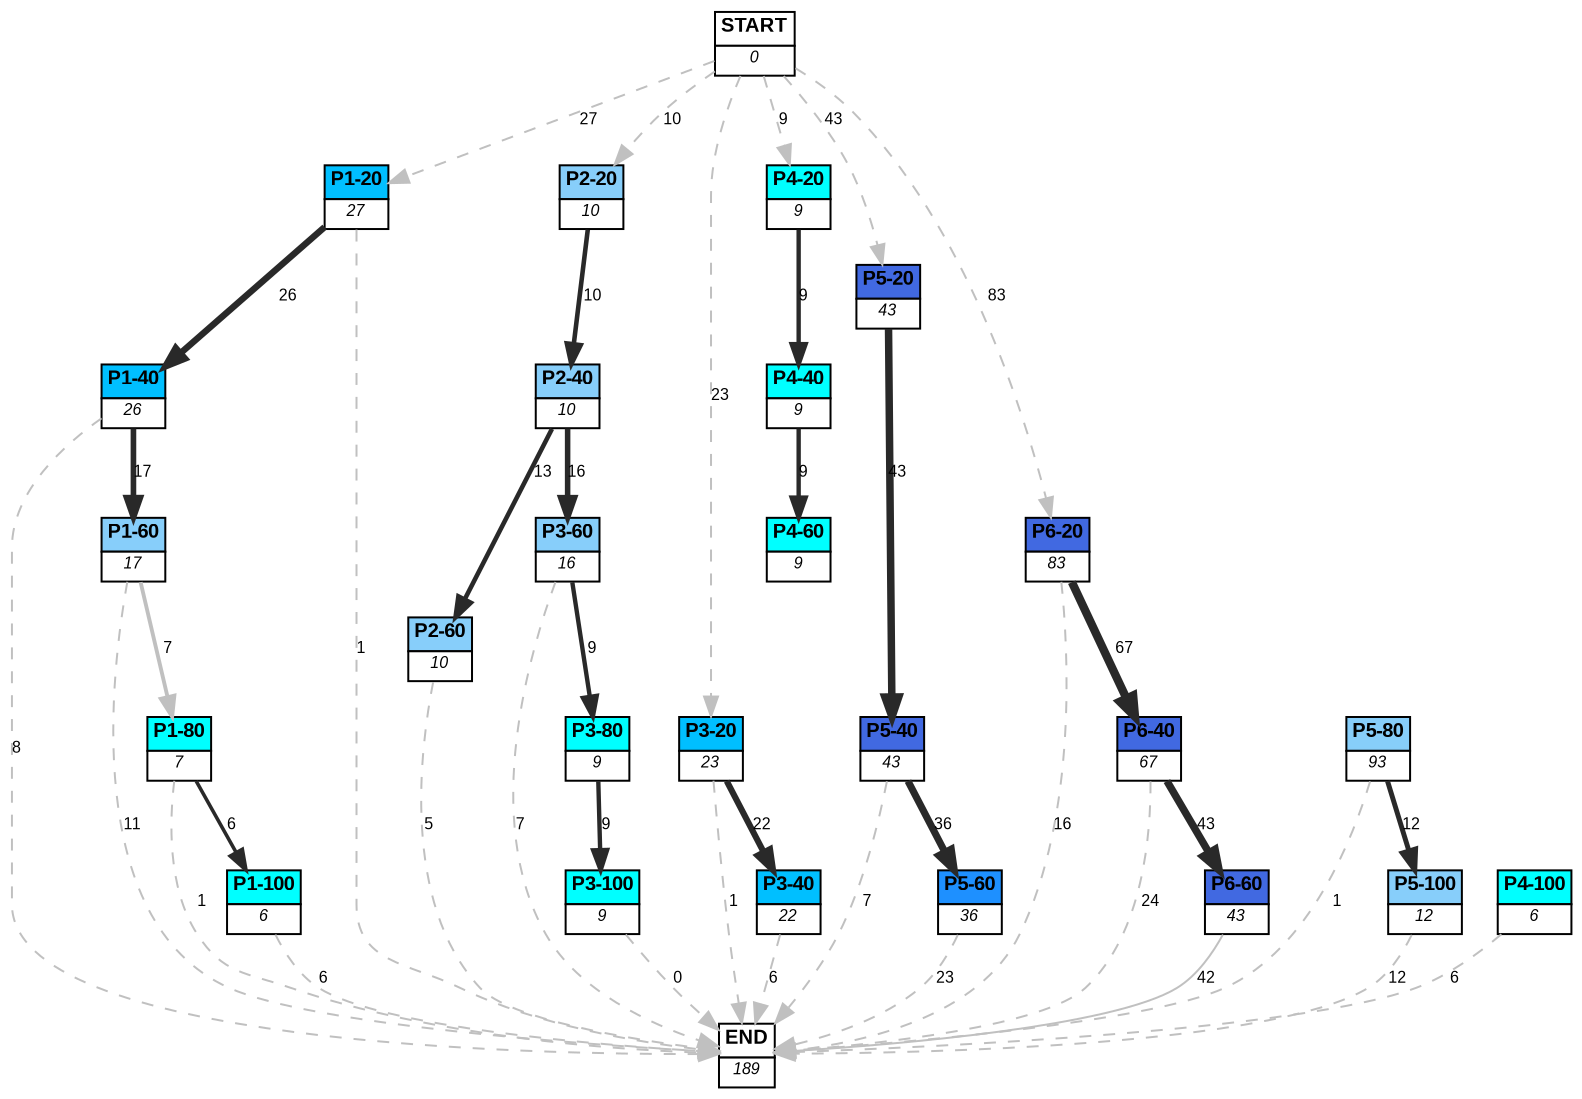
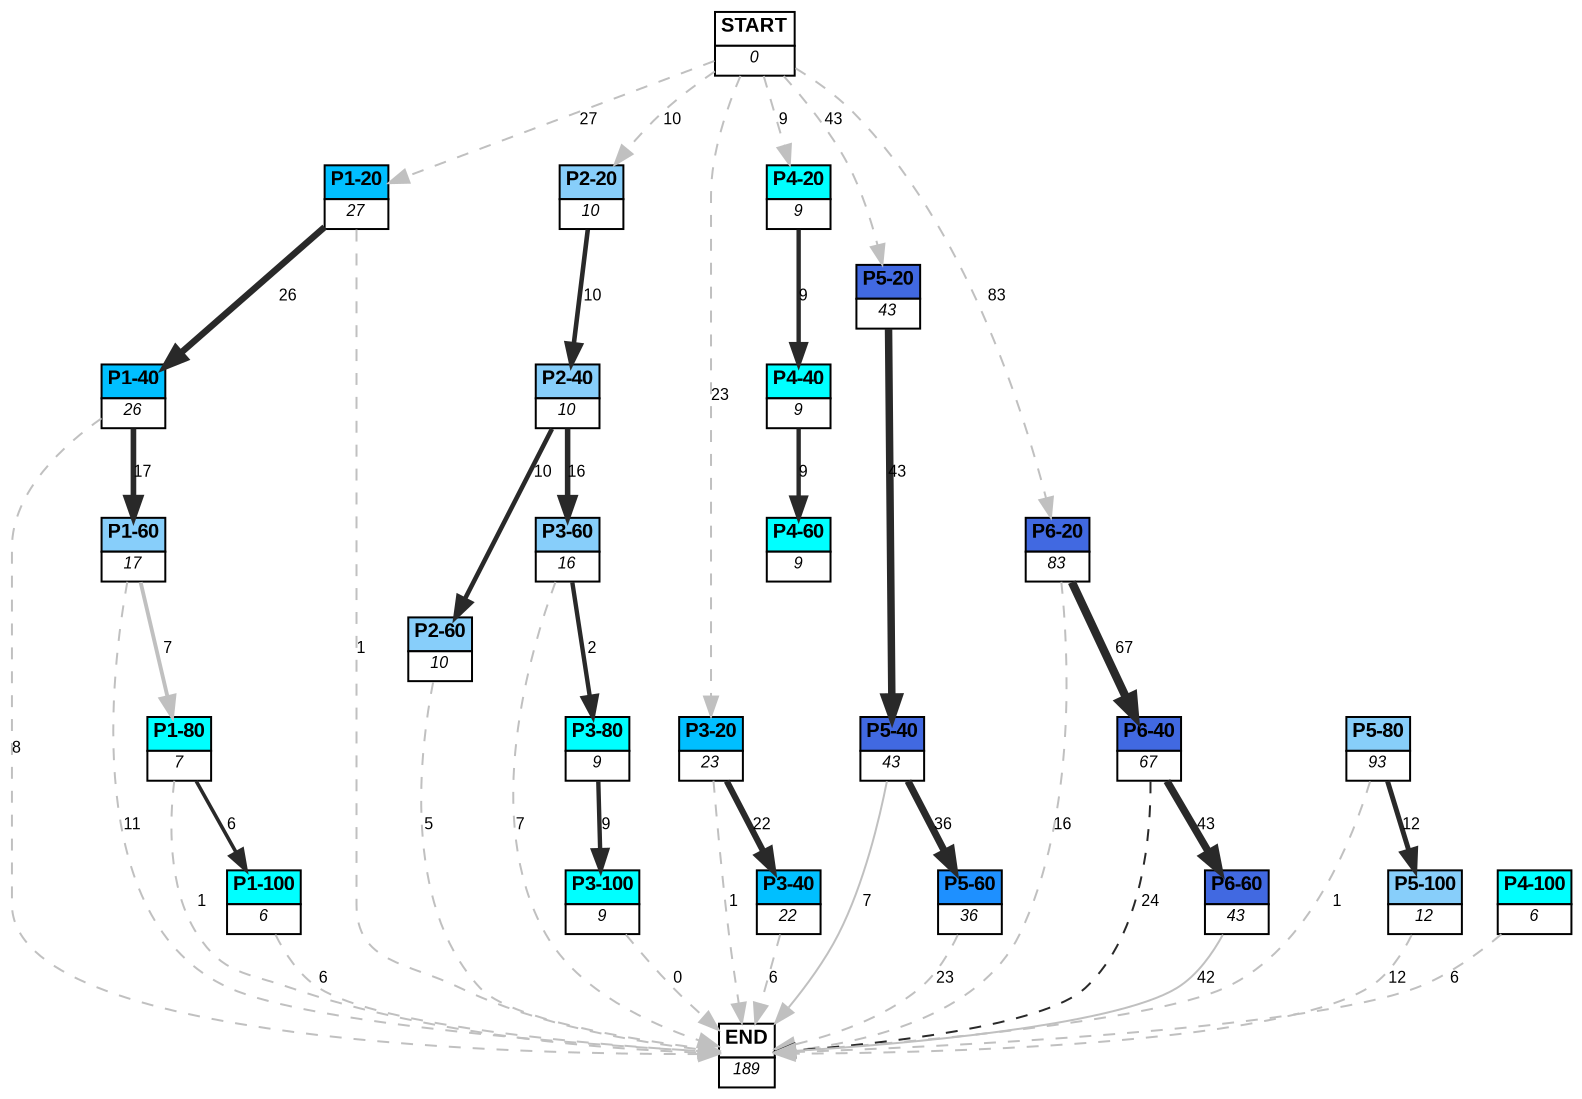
(544, 473) -> (544, 473)
(593, 649) -> (593, 649)
(853, 901) -> (853, 901)
(1052, 1006) -> (1052, 1006)
